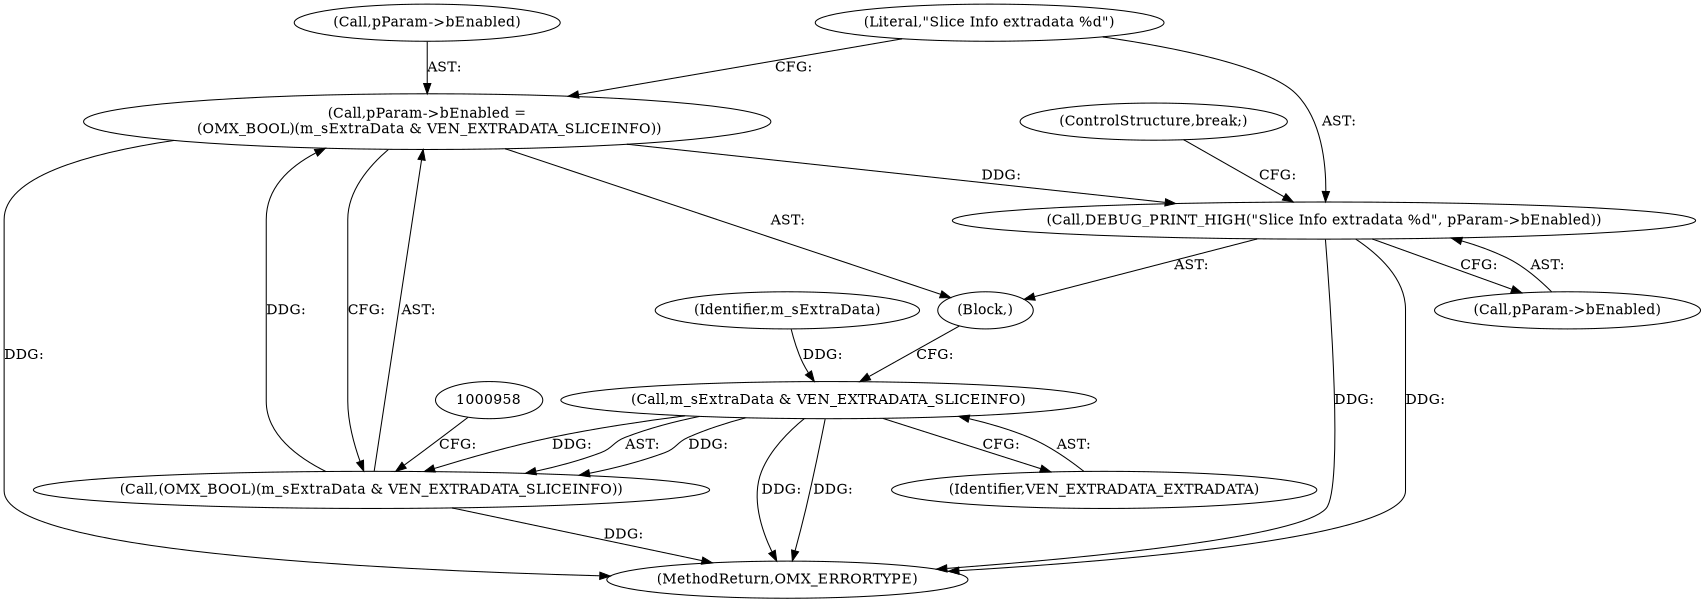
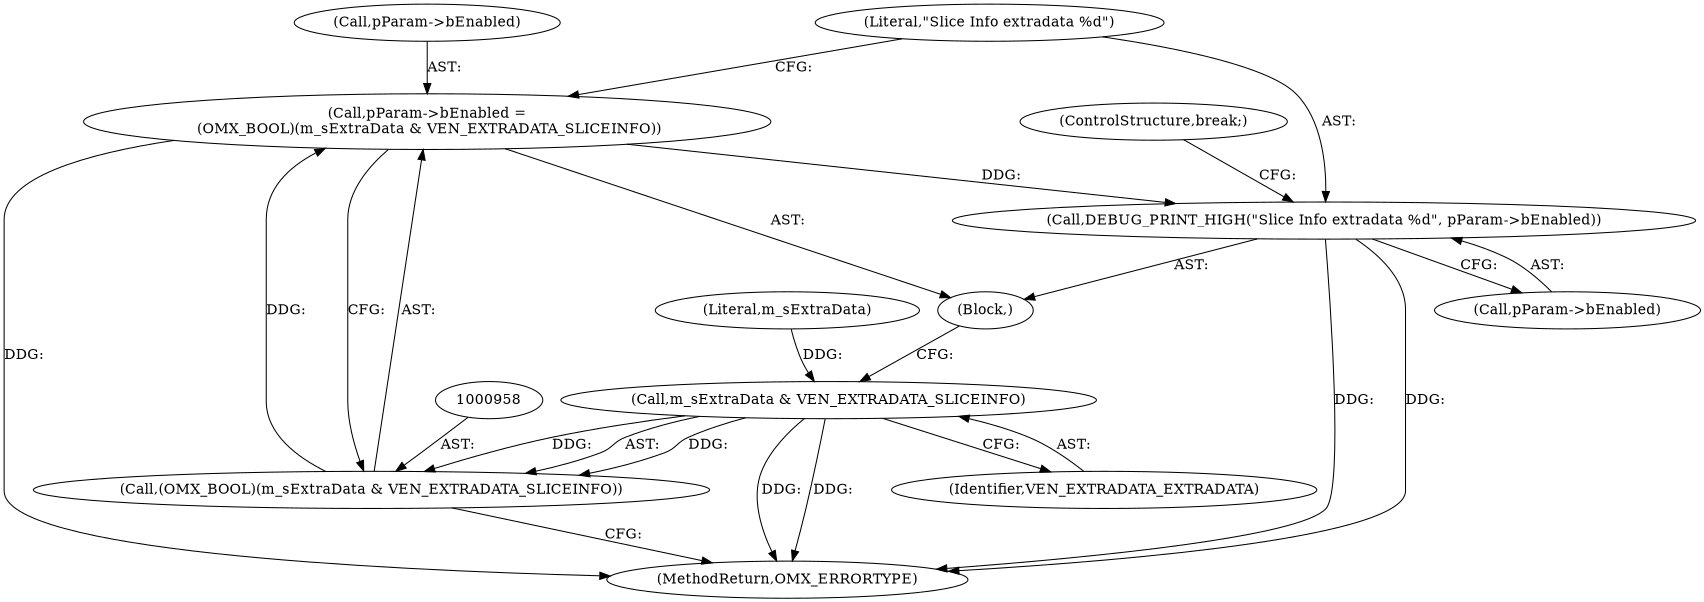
(787, 310) -> (787, 310)
(460, 445) -> (460, 445)
(626, 535) -> (626, 535)
